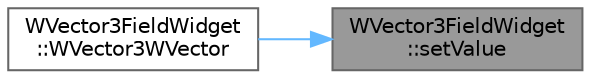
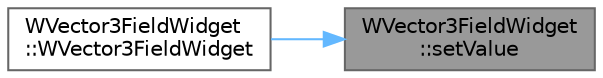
(133, 39) -> (139, 39)
